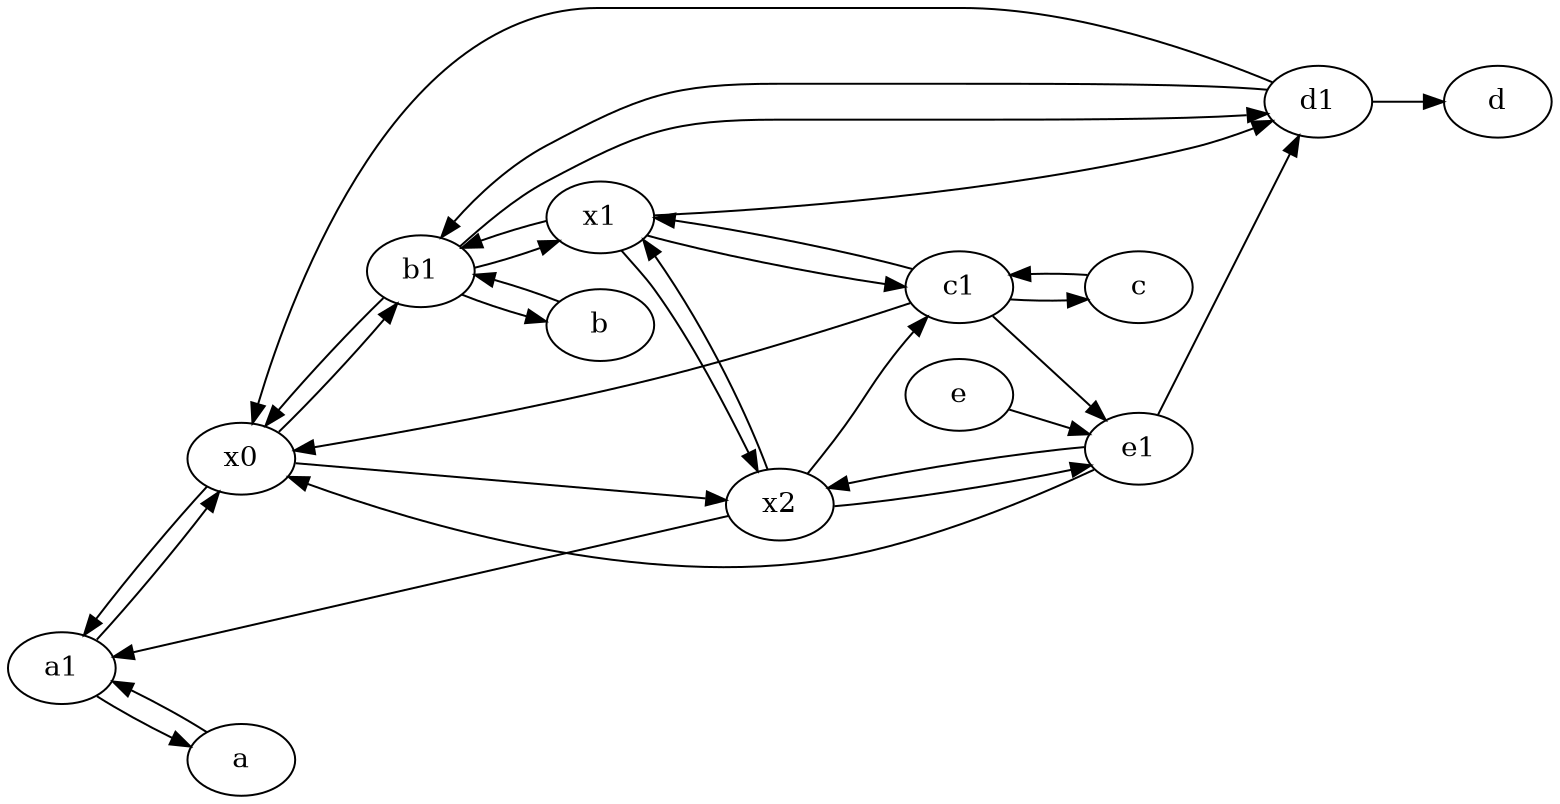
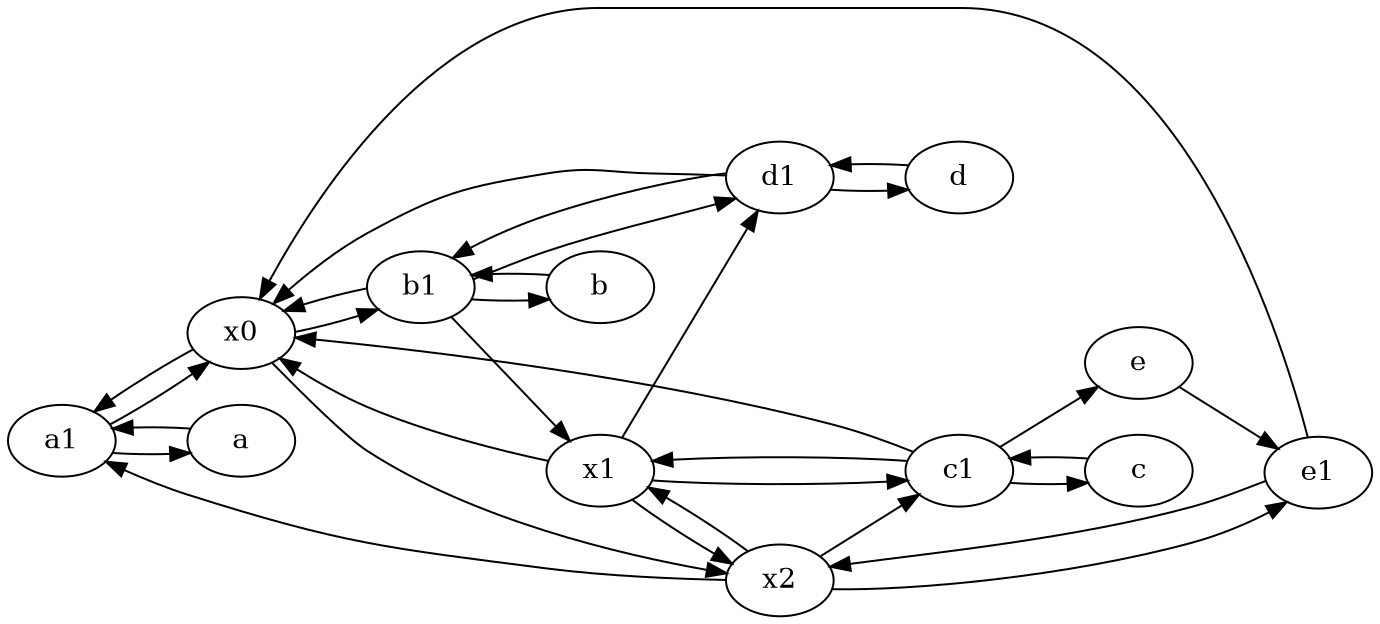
(513, 230) -> (418, 426)
(1224, 284) -> (879, 164)
(1042, 361) -> (1040, 422)
